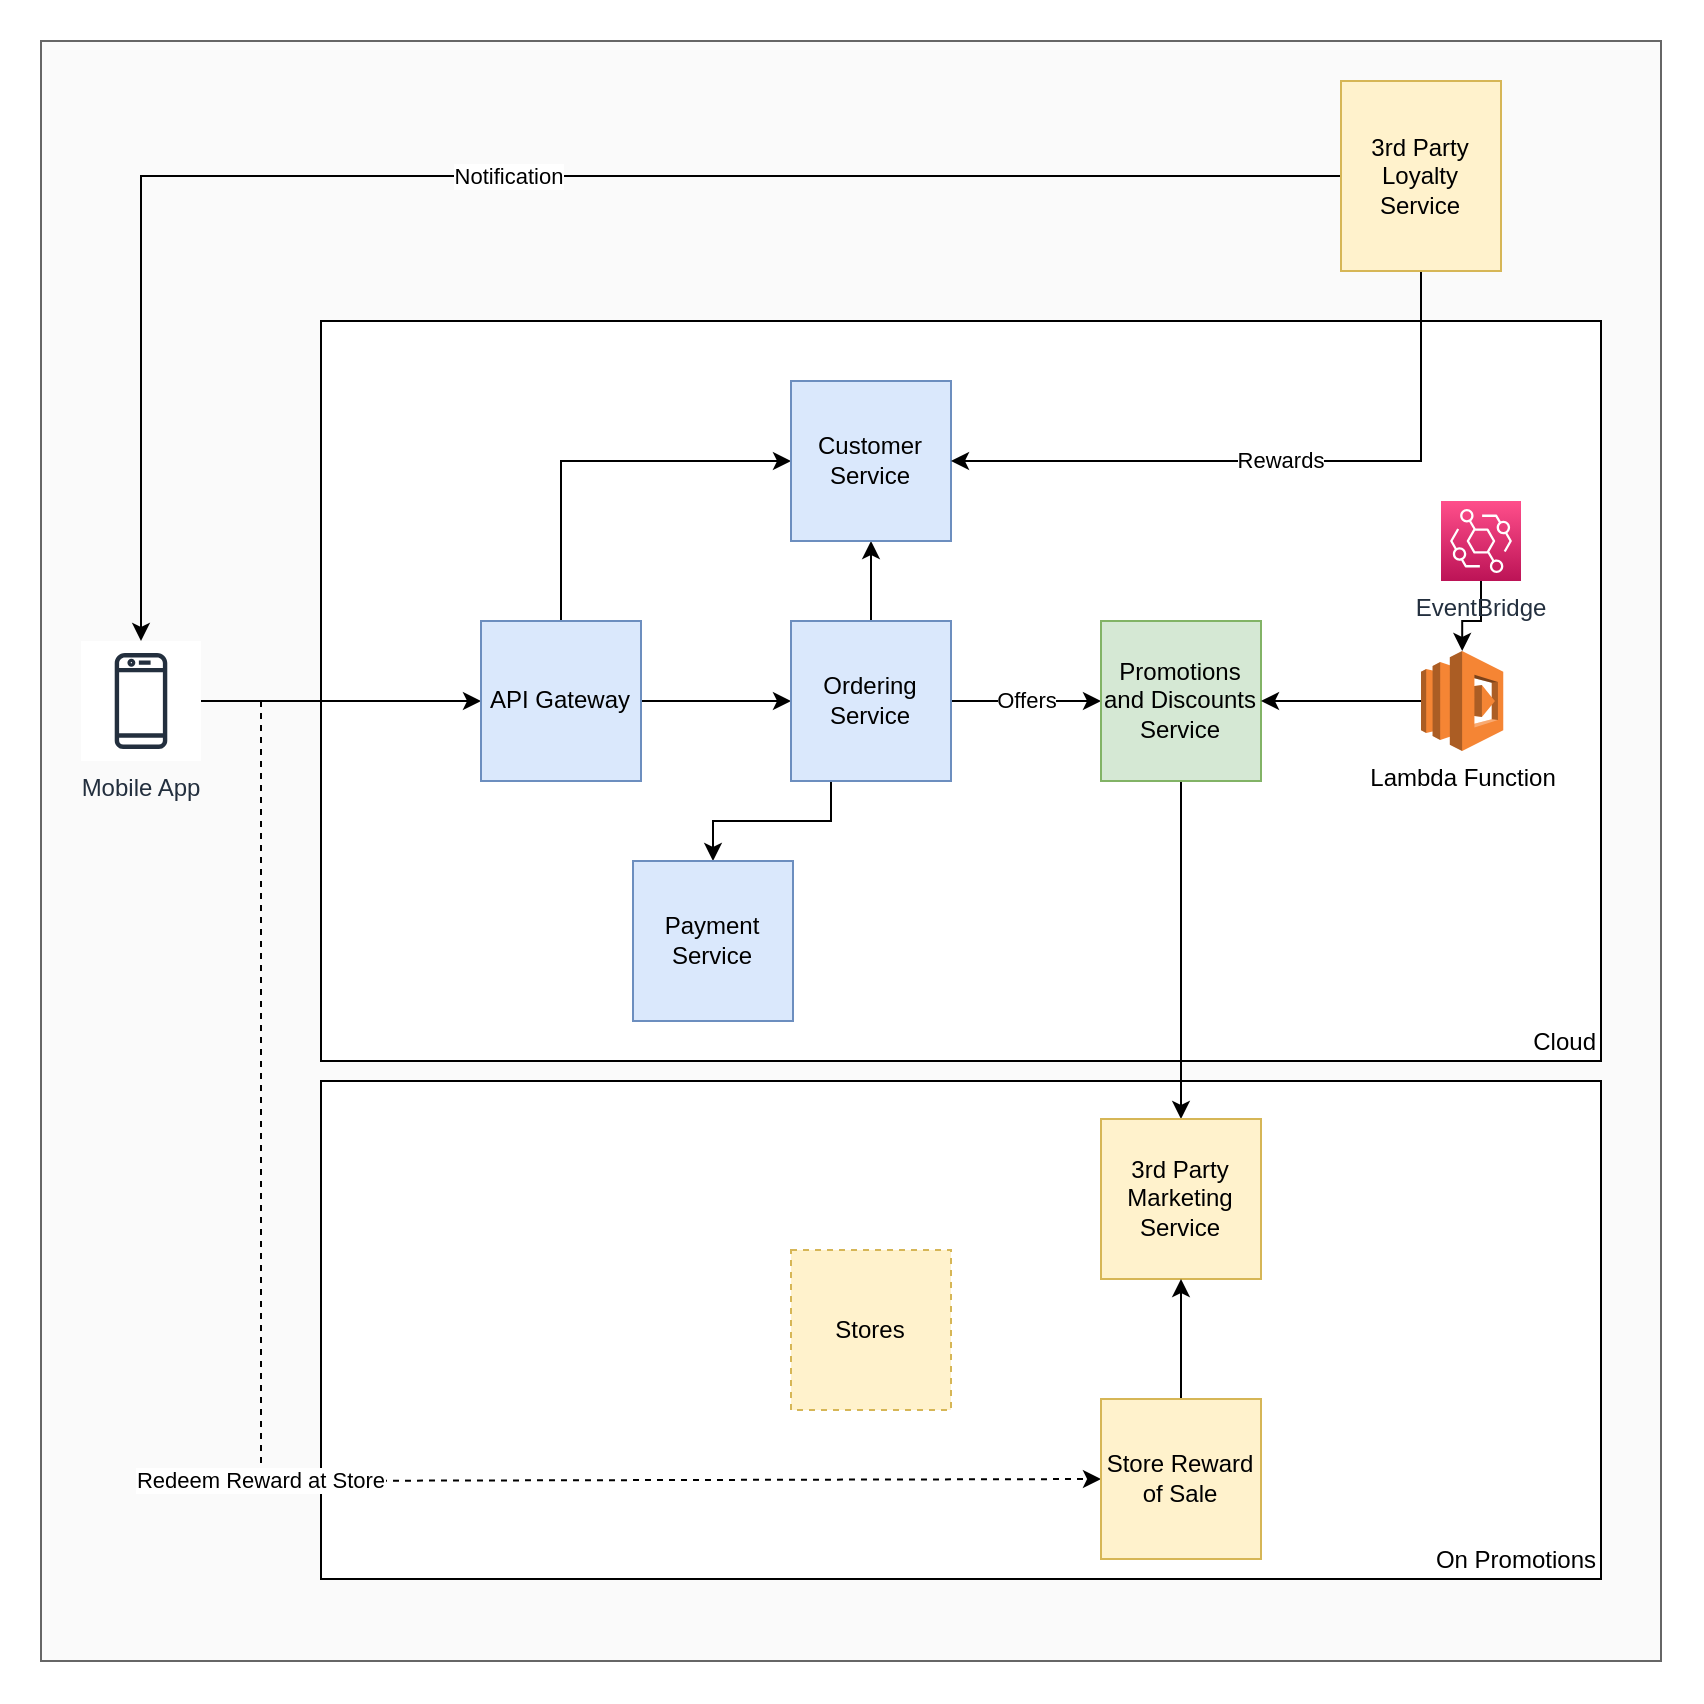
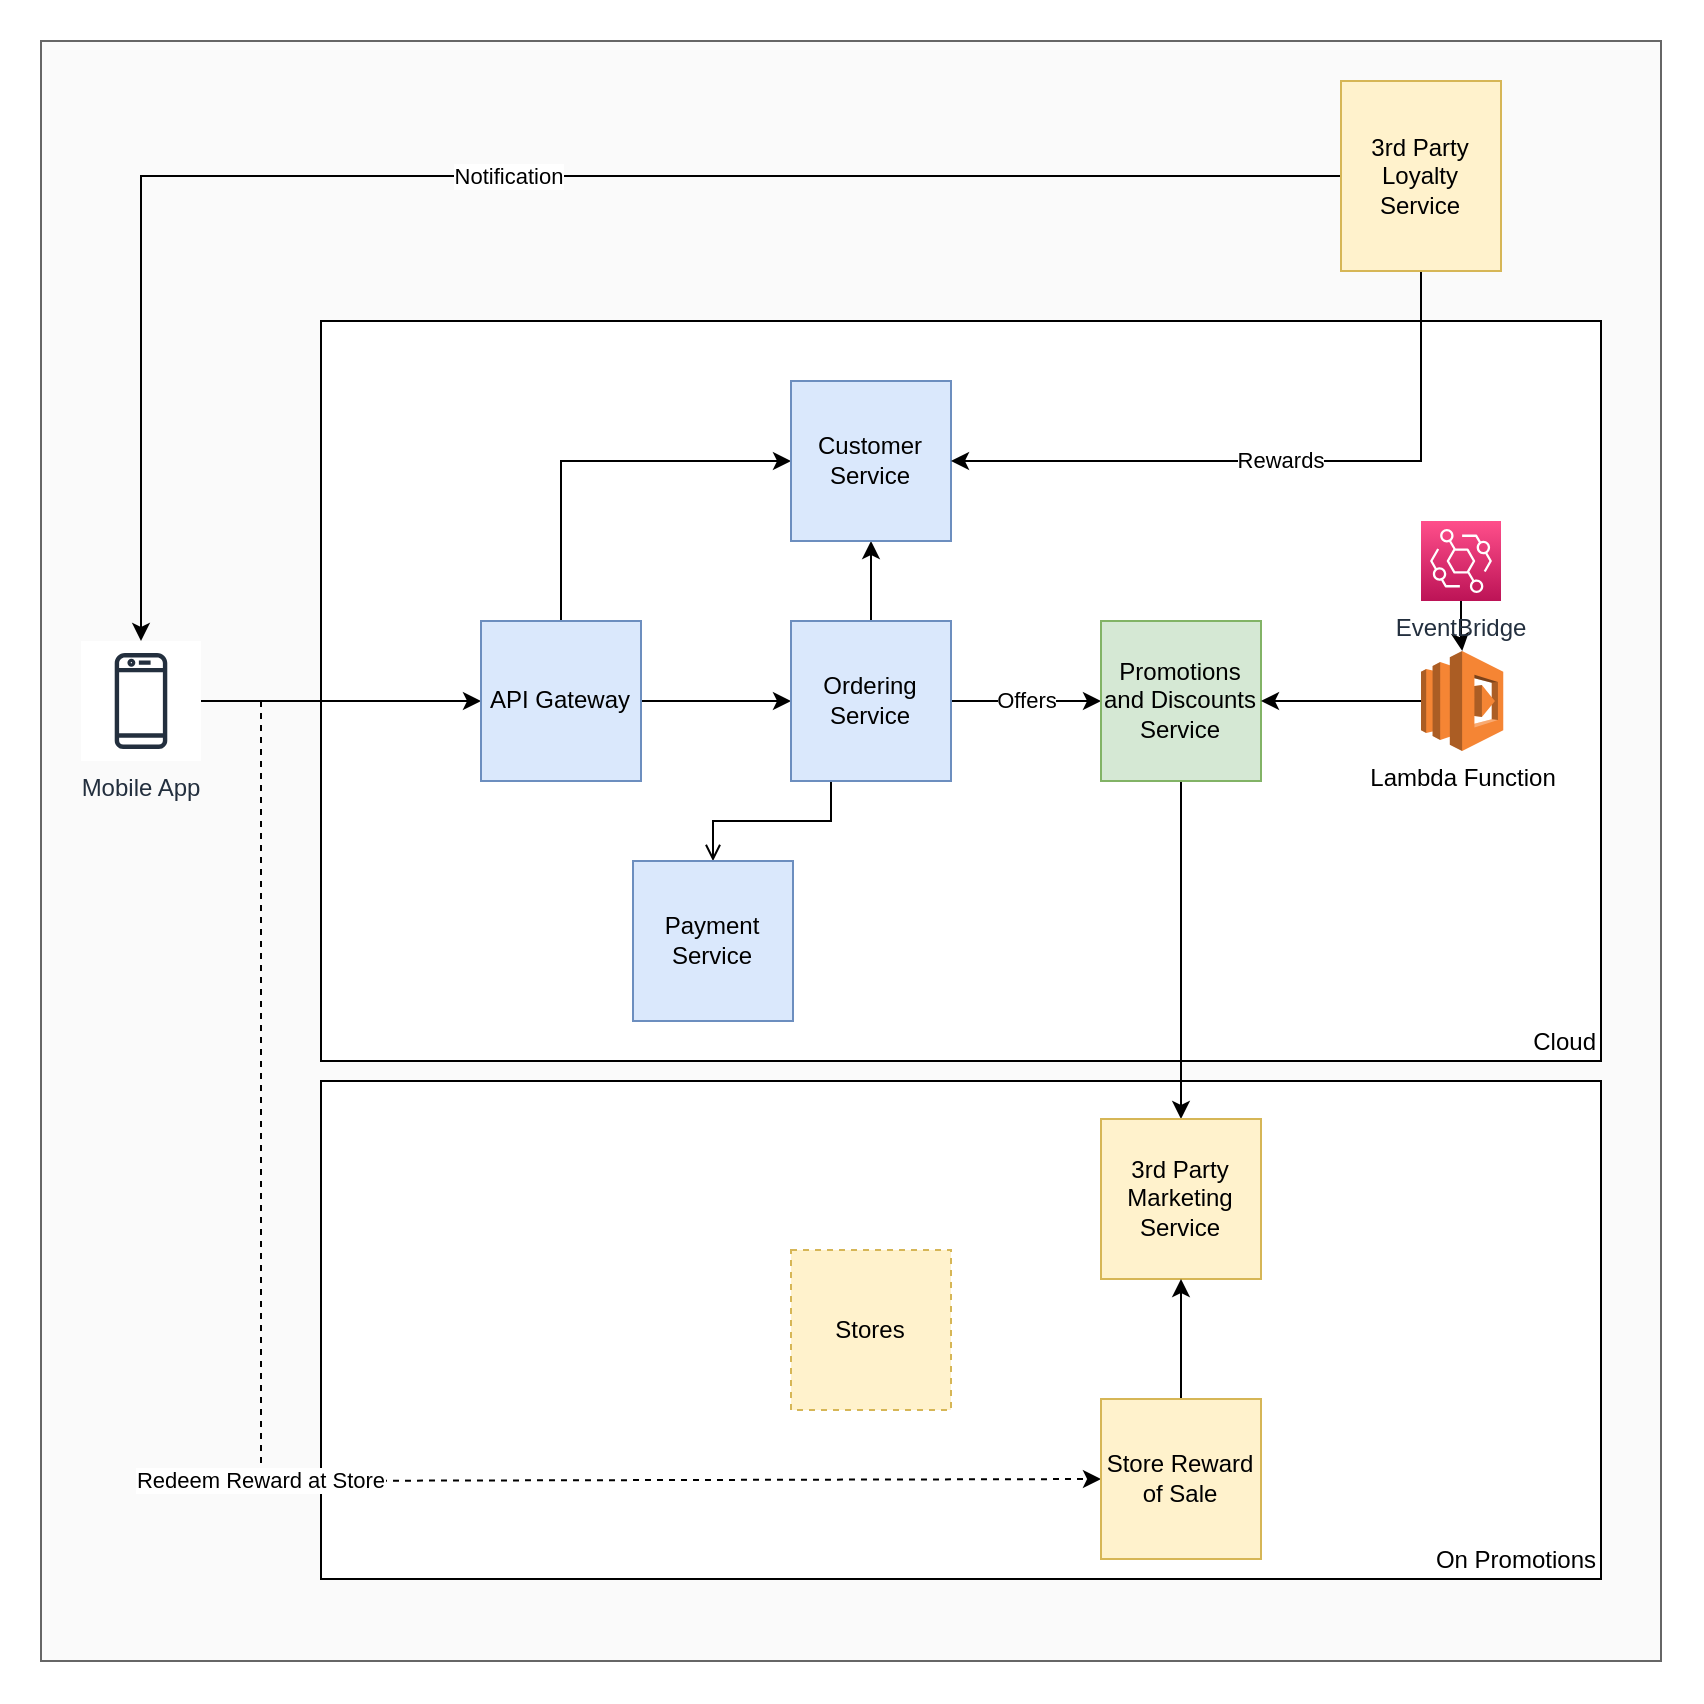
(1481, 541) -> (1461, 561)
(713, 846) -> (713, 849)
